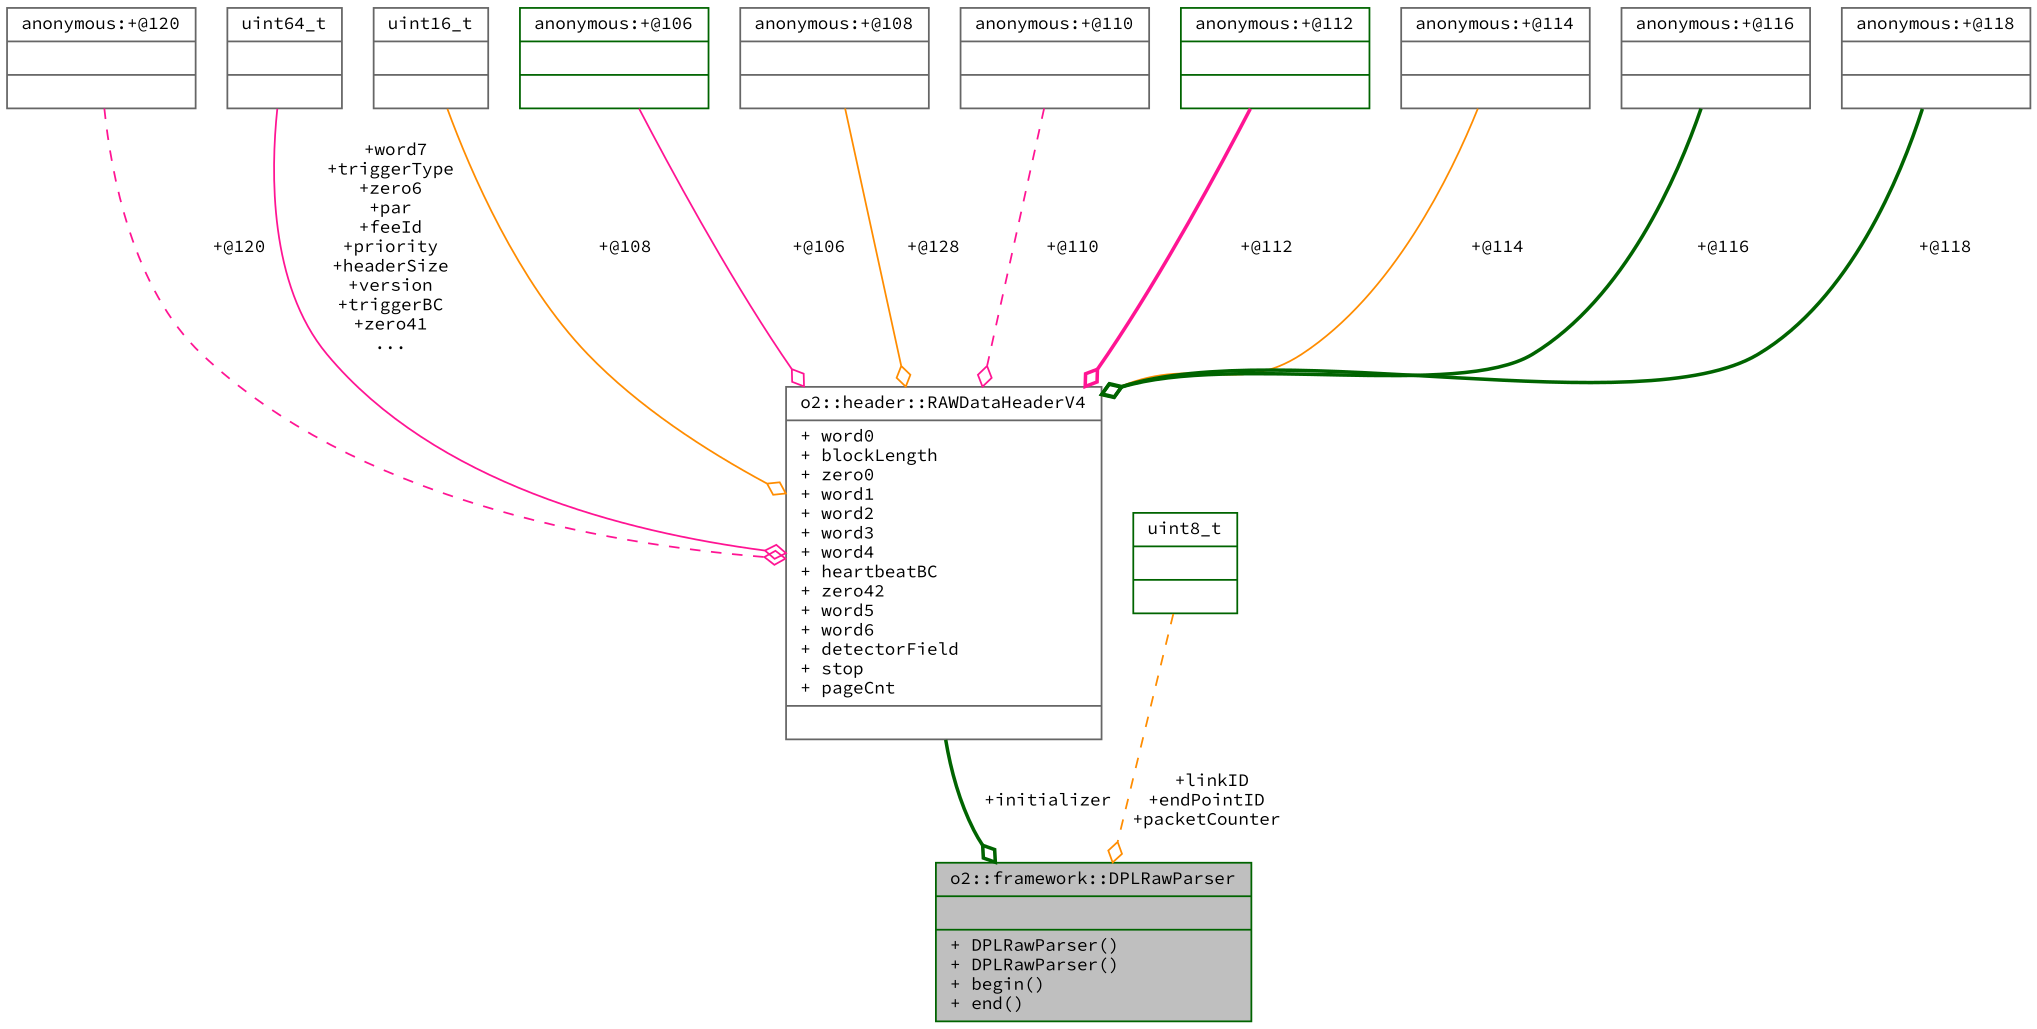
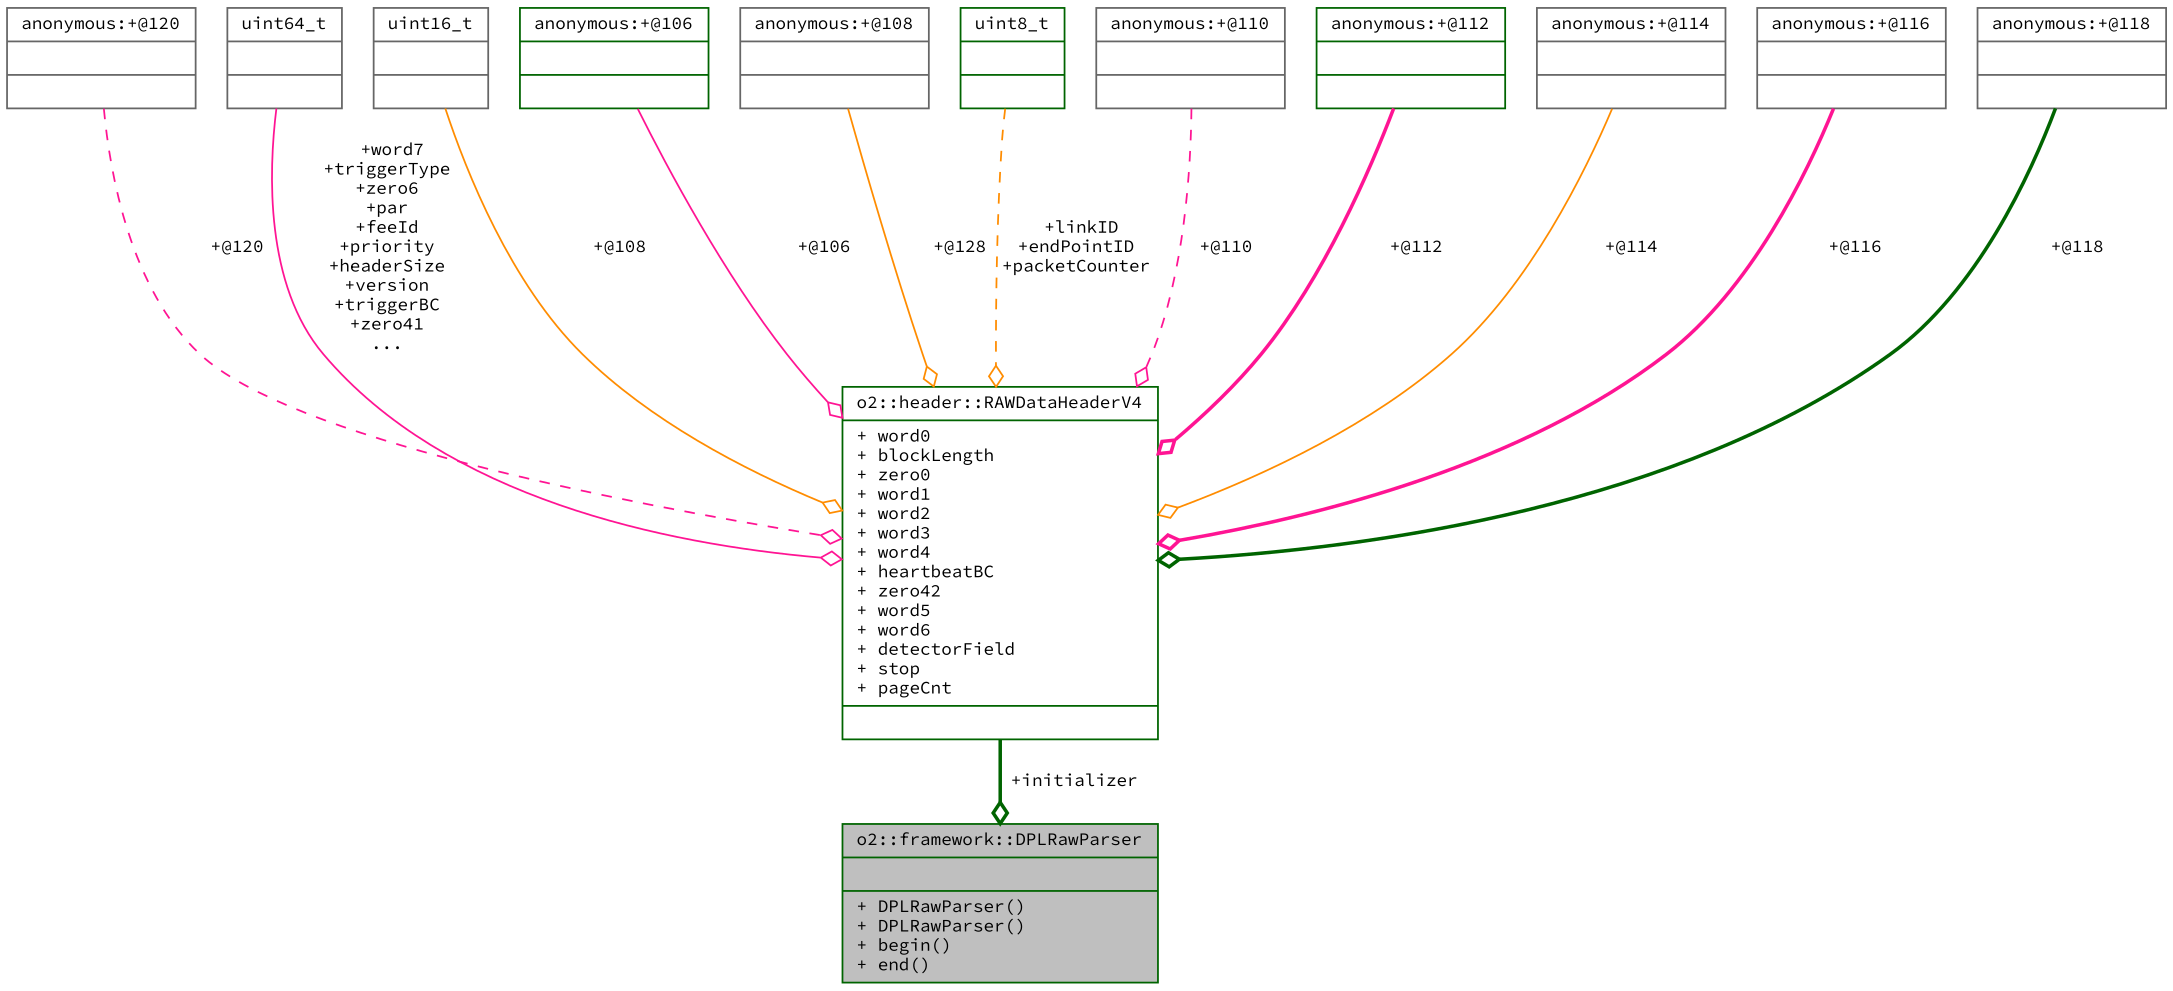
(1497, 367) -> (1571, 415)
(944, 563) -> (1000, 563)
(1146, 728) -> (998, 237)
